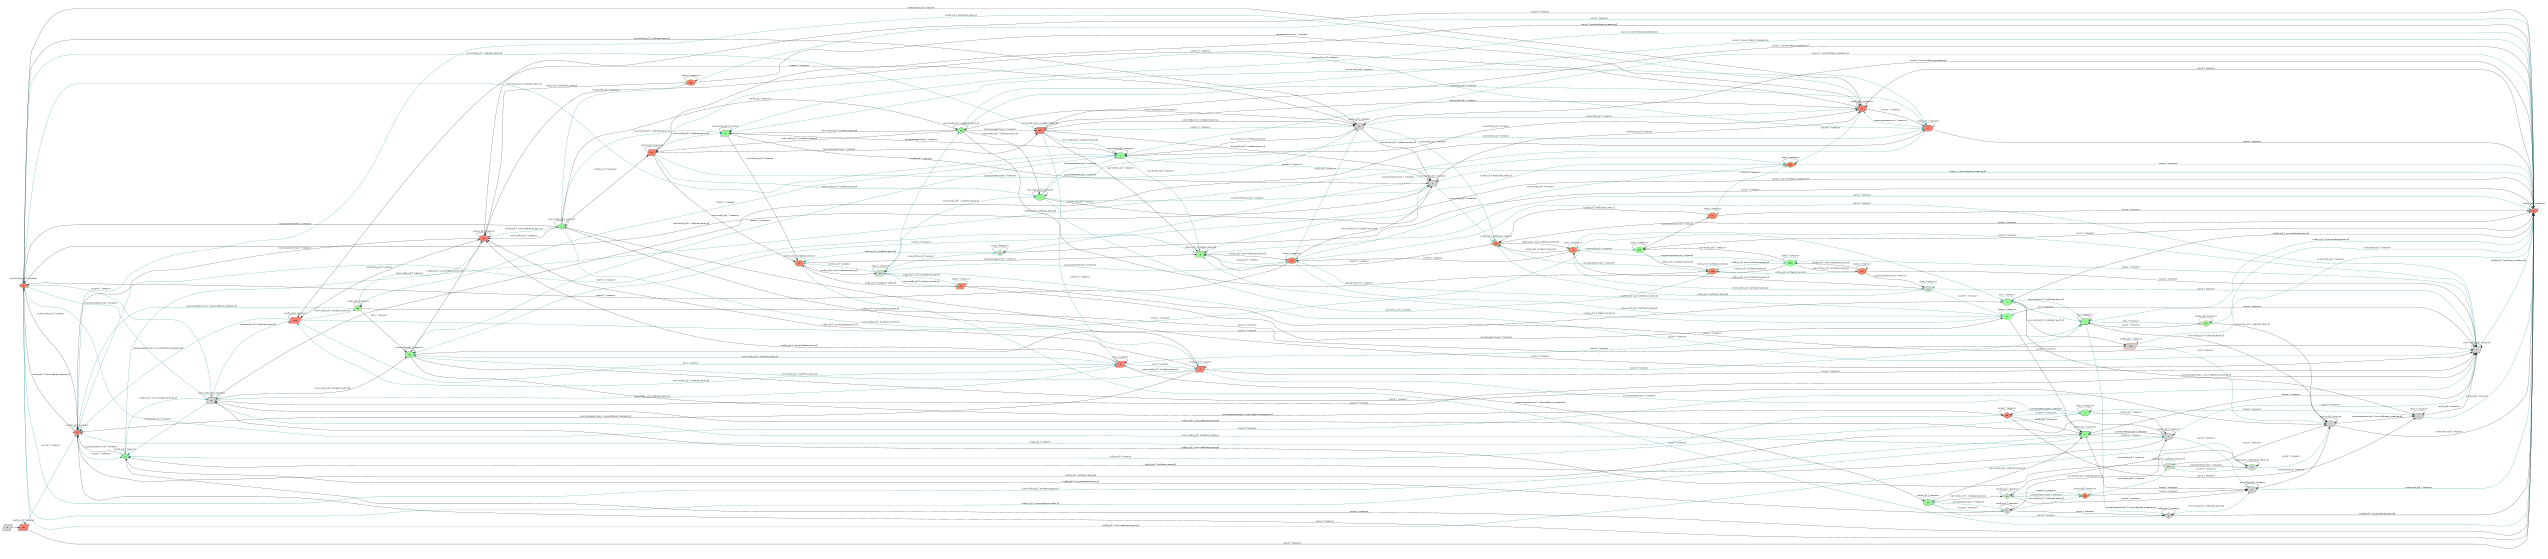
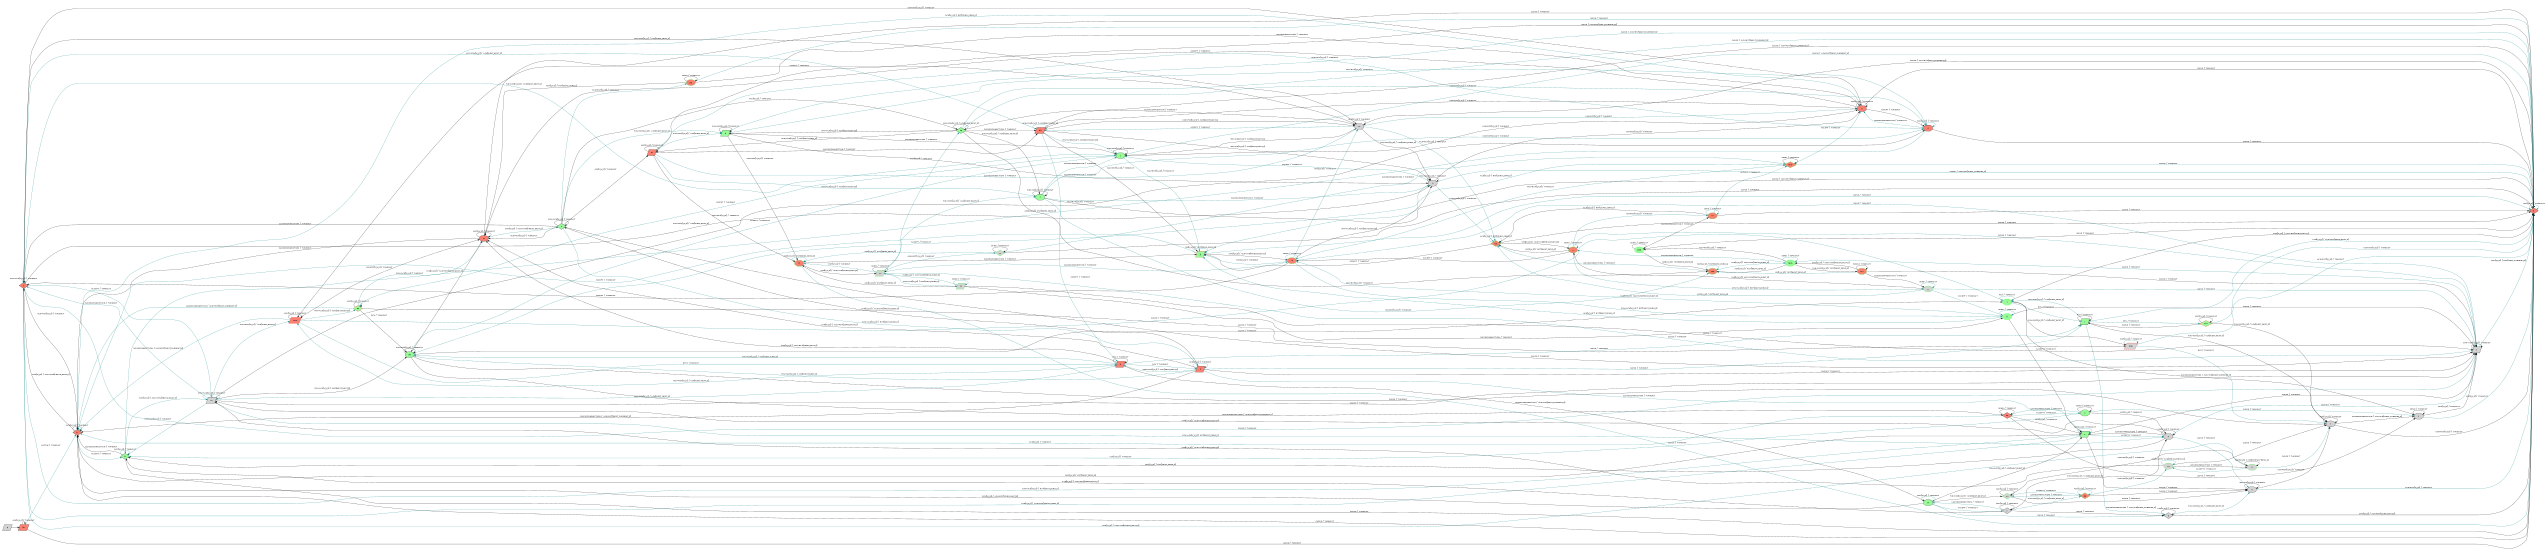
(1605, 250) -> (1632, 216)
(961, 286) -> (961, 286)
(2007, 302) -> (2007, 302)
(1121, 364) -> (1121, 364)
none -> (978, 498)
